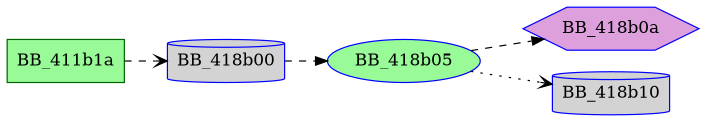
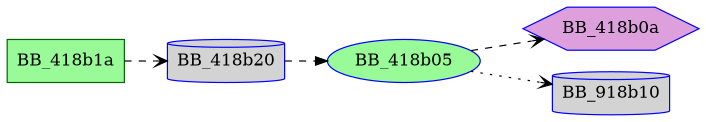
(501, 46) -> (501, 46)
(66, 61) -> (66, 61)
(226, 61) -> (226, 61)
(611, 93) -> (611, 93)
